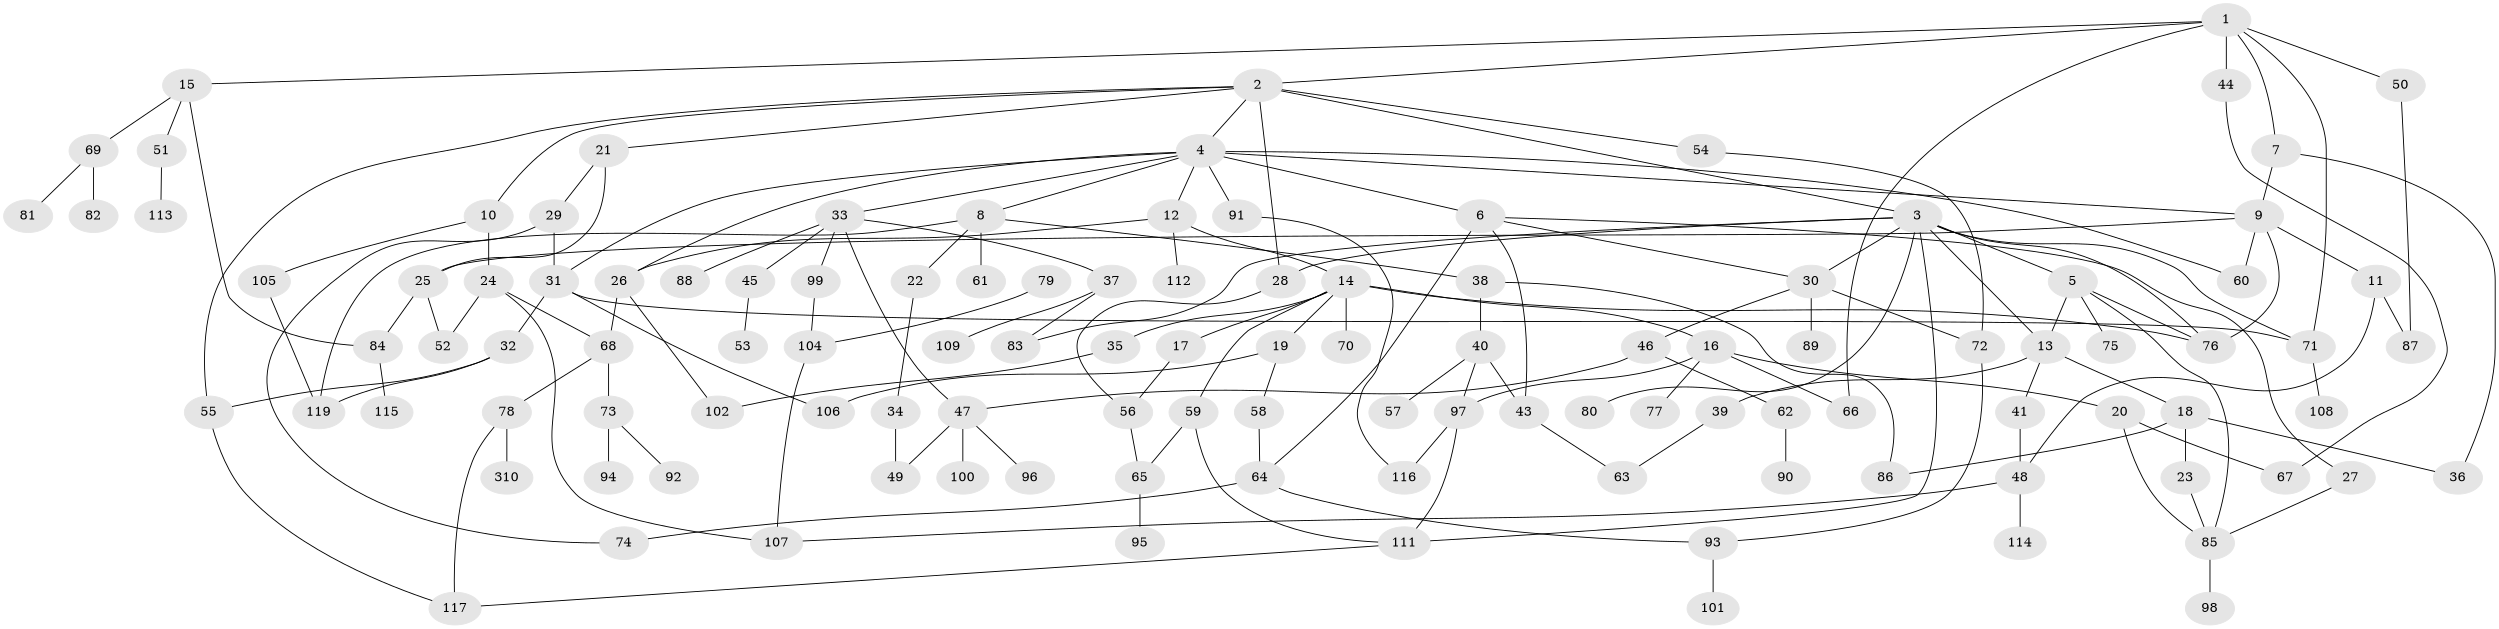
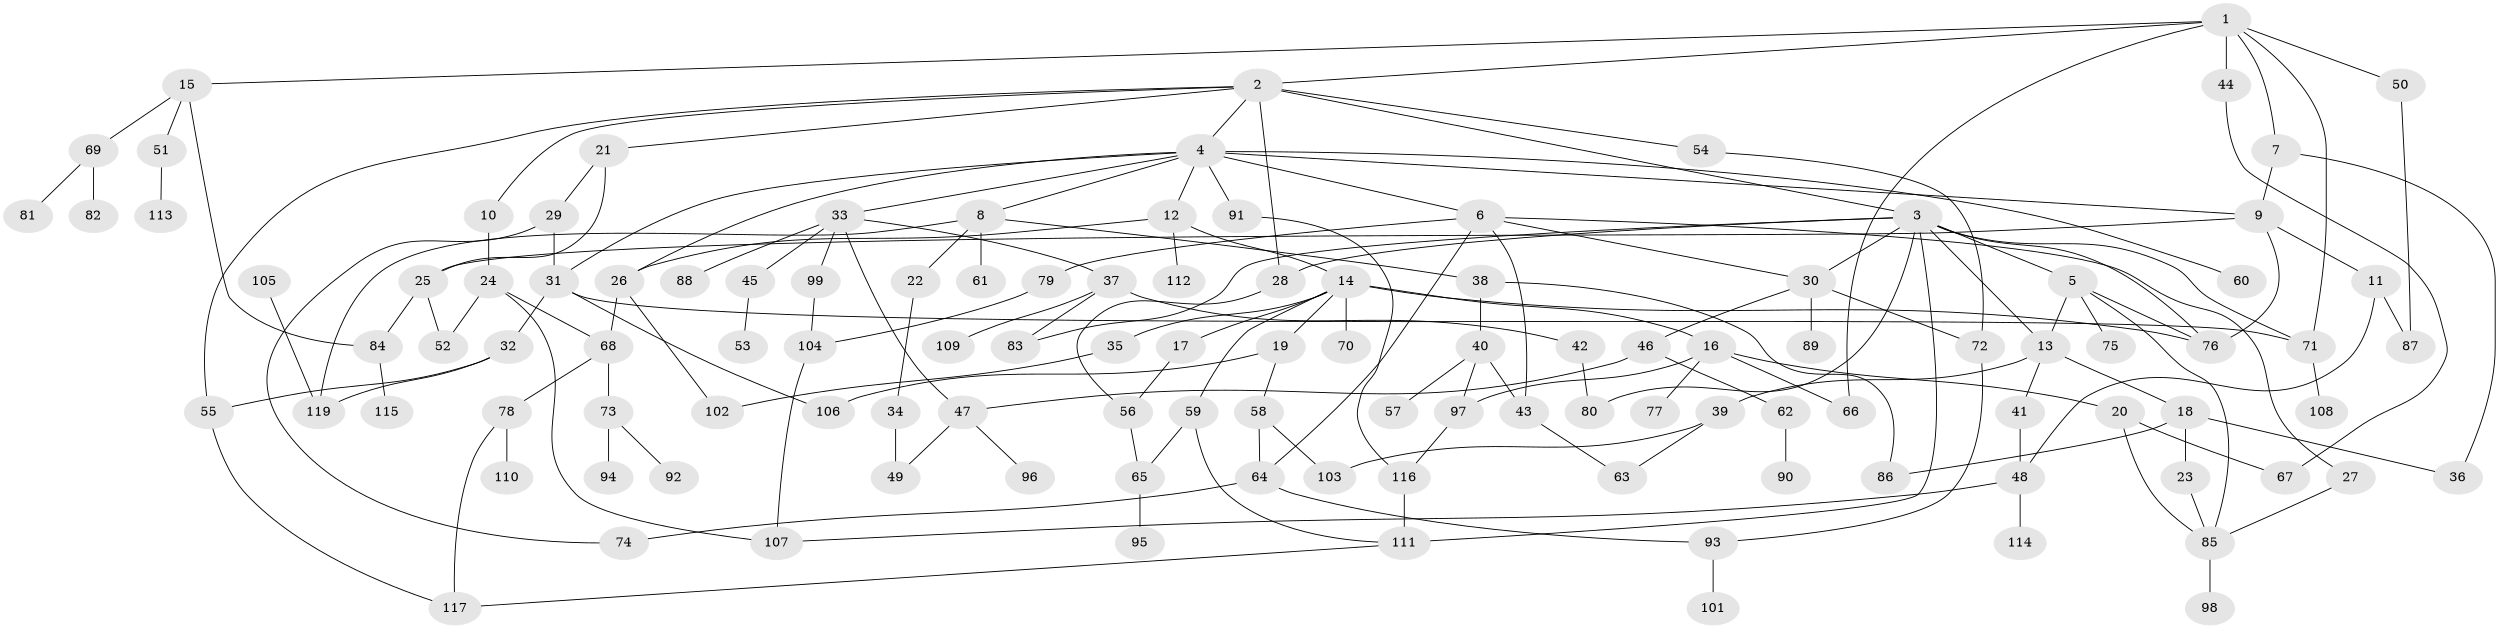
(375, 244) -> none
none -> (1181, 247)
(2250, 249) -> none
none -> (1581, 347)
(507, 478) -> (507, 478)
(963, 478) -> none
none -> (1330, 478)
(1444, 482) -> (1404, 511)
